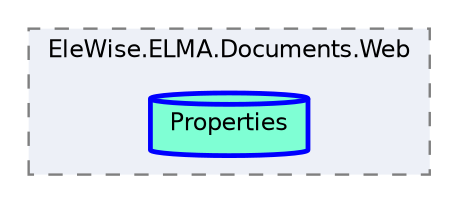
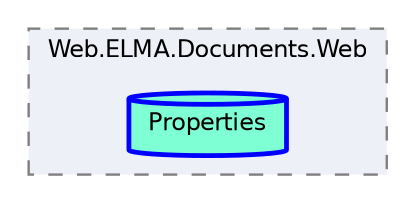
(229, 51) -> (208, 51)
